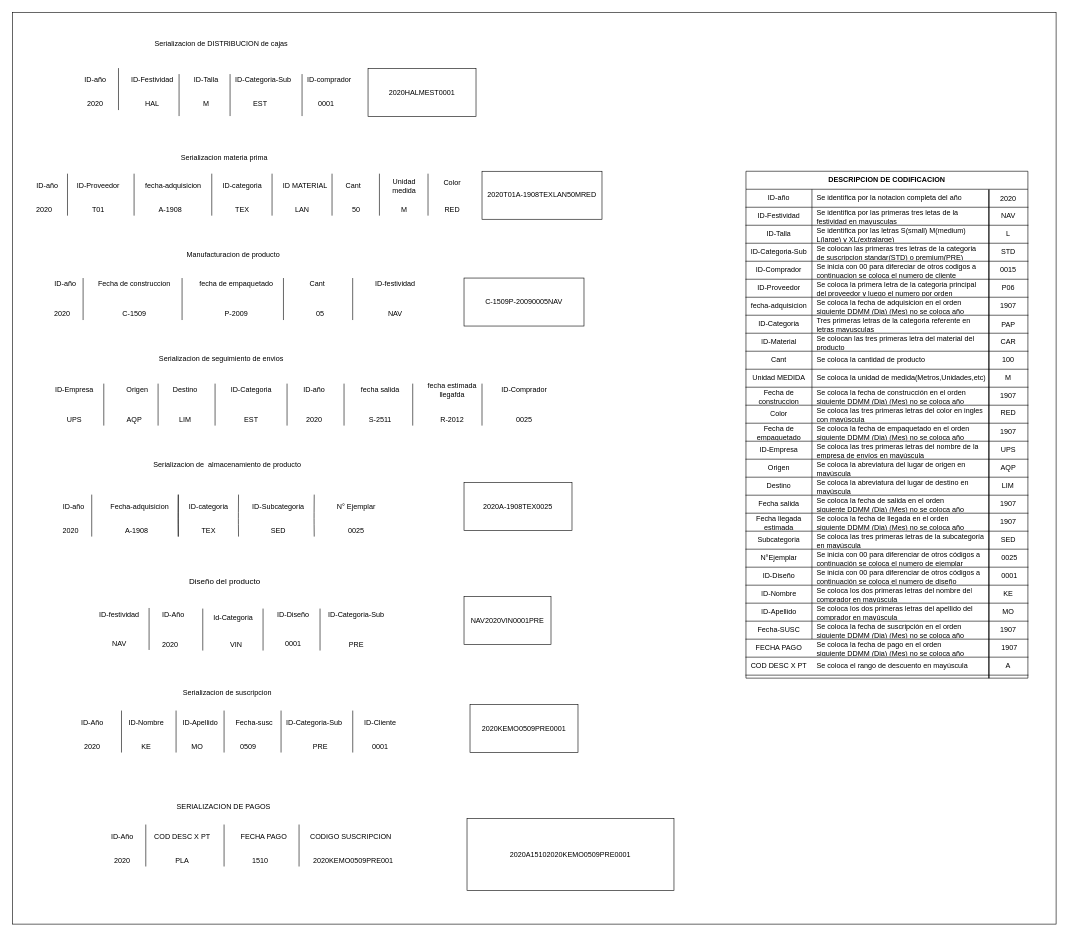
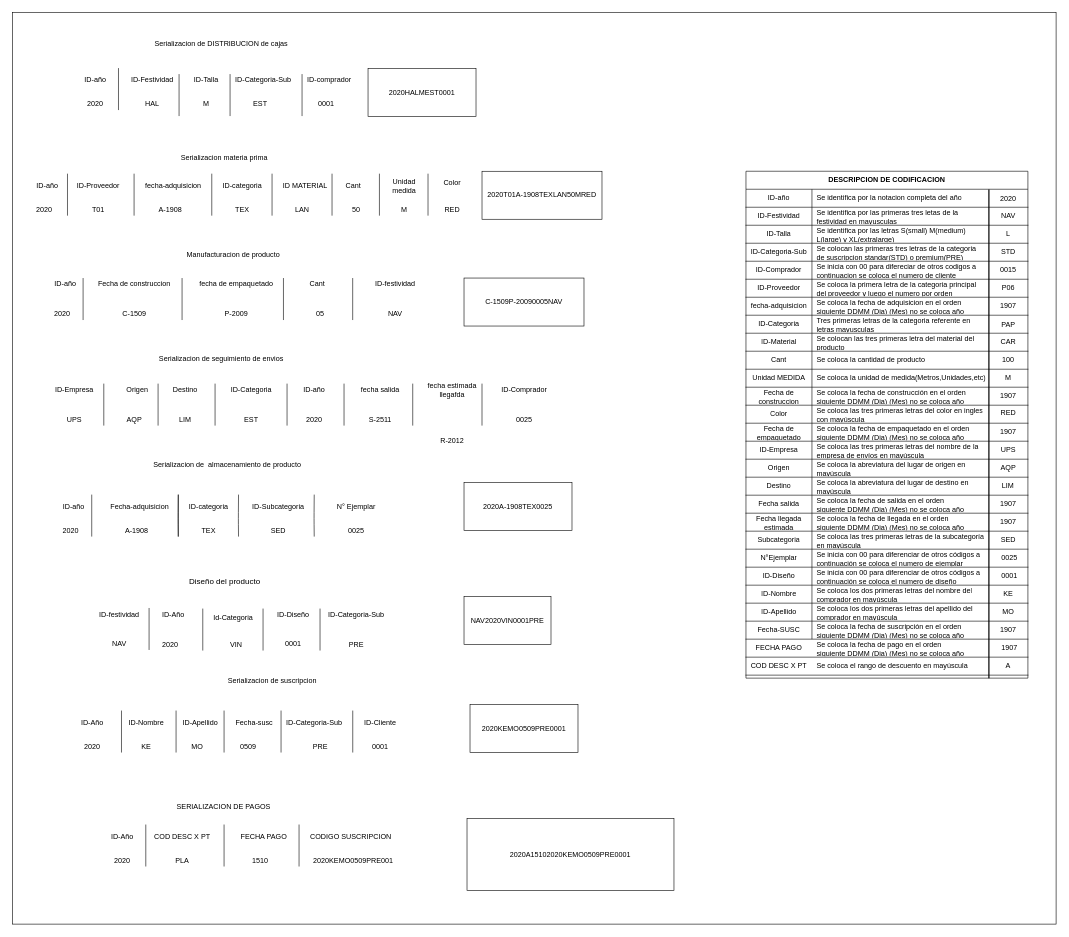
(452, 420) -> (452, 441)
(227, 693) -> (272, 681)
